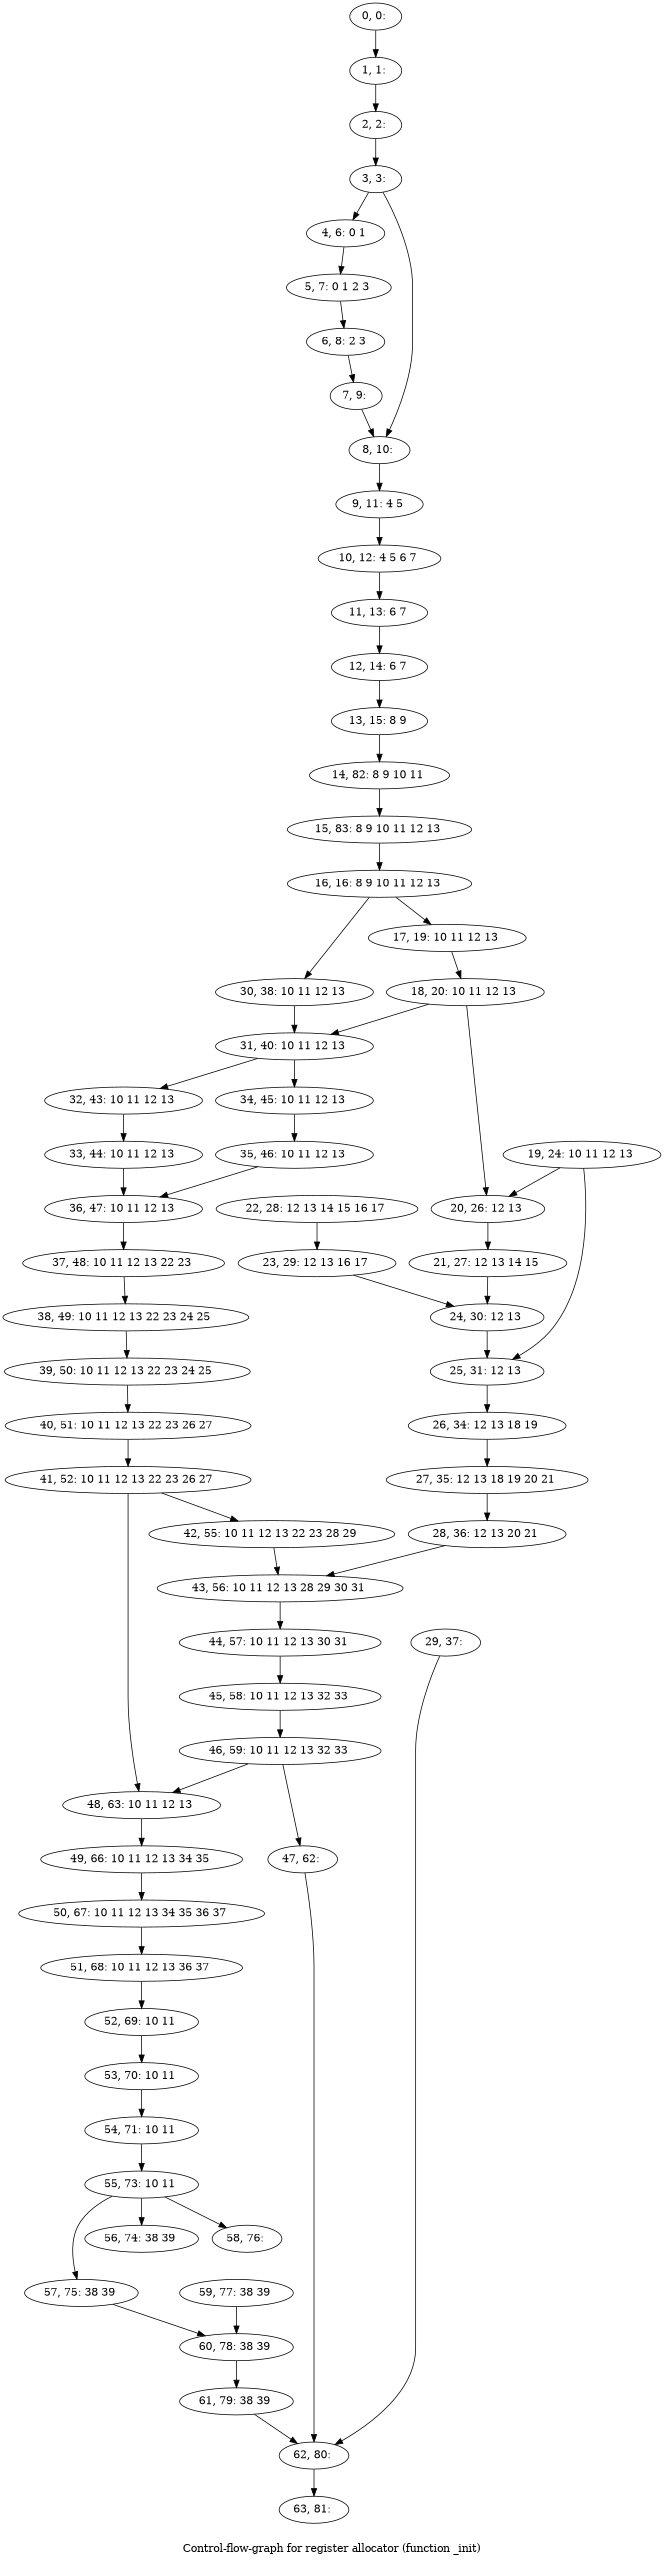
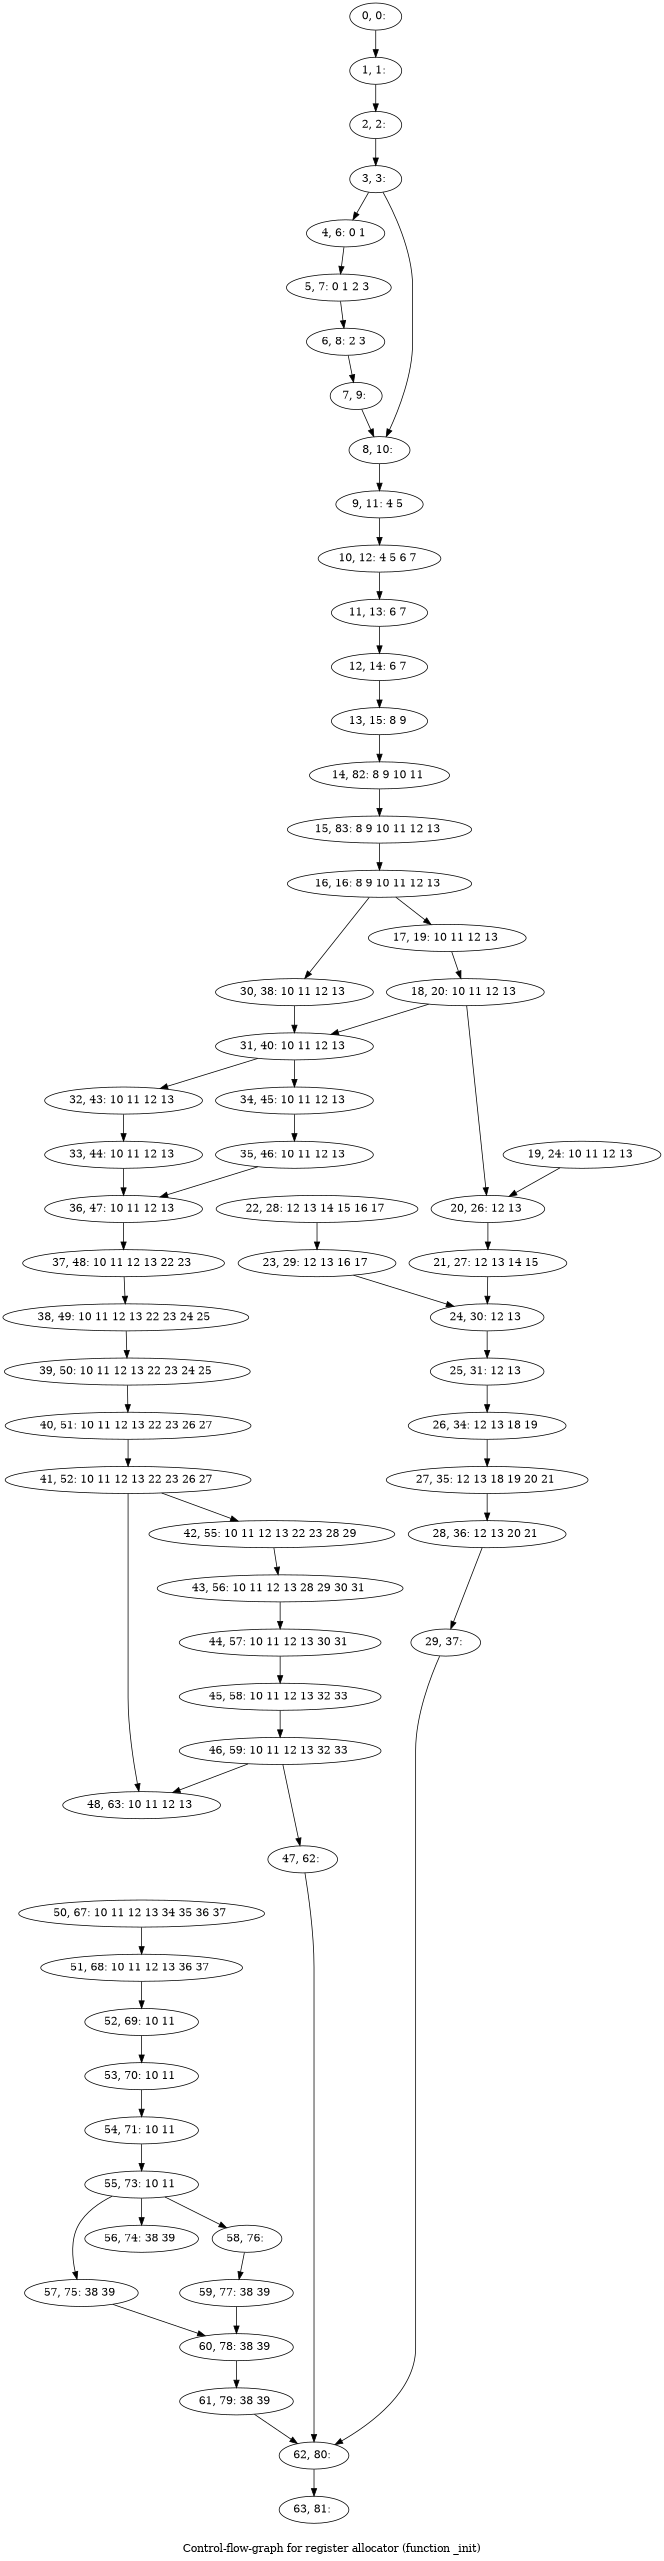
(578, 1273) -> none
(390, 1560) -> (468, 1585)
(142, 1859) -> none
none -> (242, 2262)
